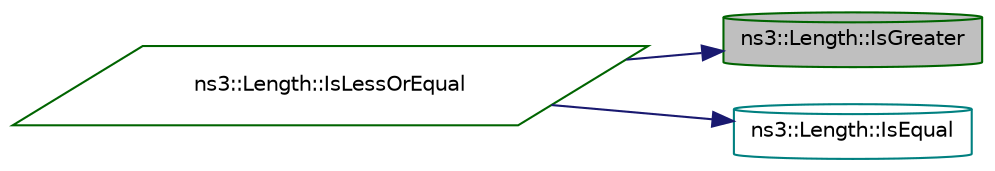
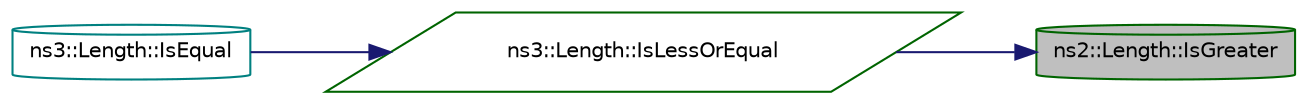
(853, 40) -> (1166, 52)
(632, 112) -> (310, 52)
